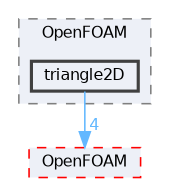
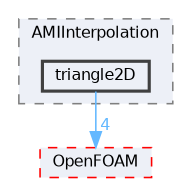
(85, 34) -> (96, 34)
